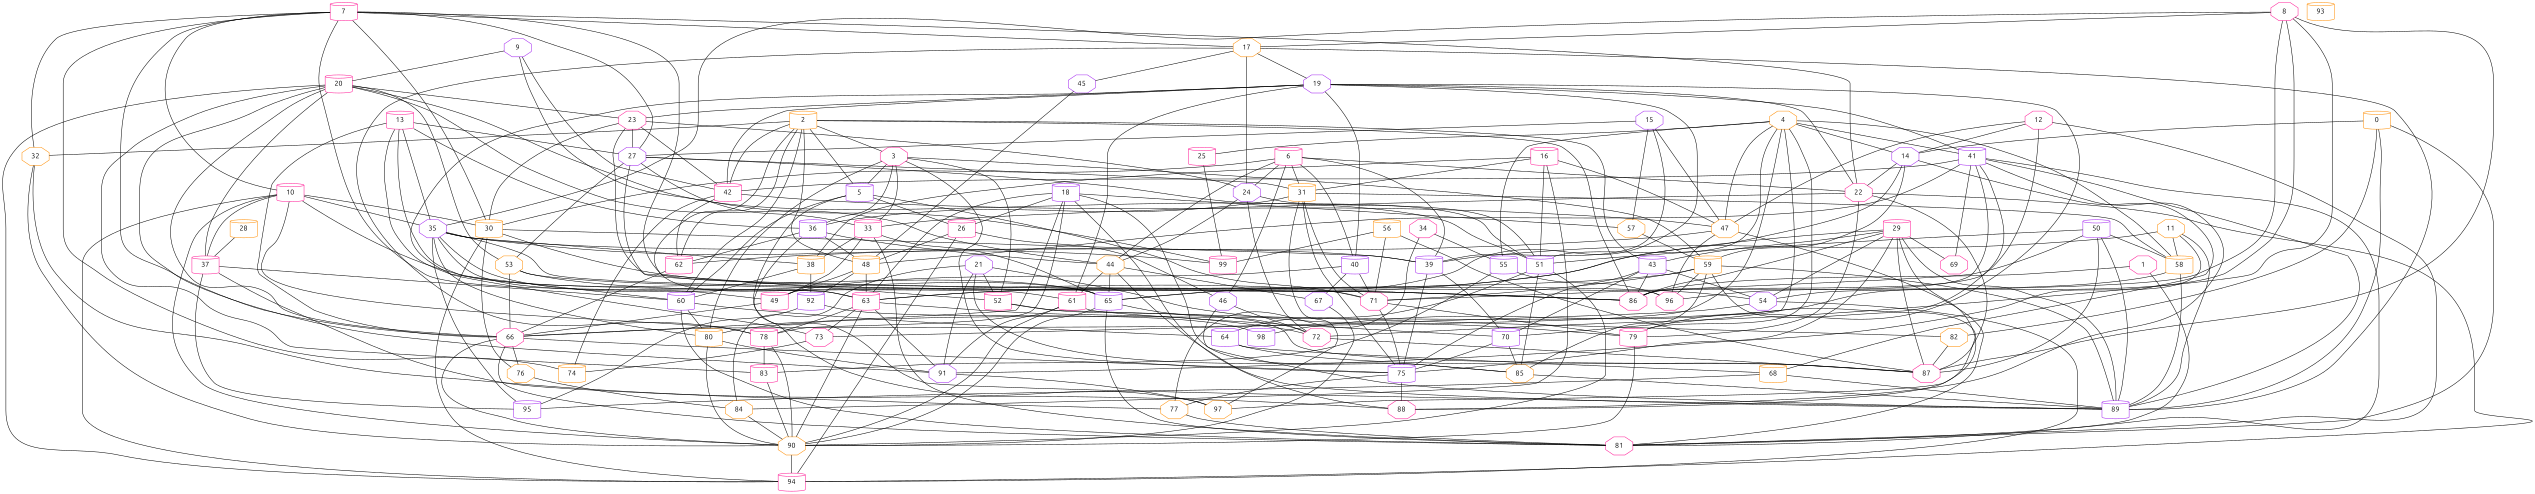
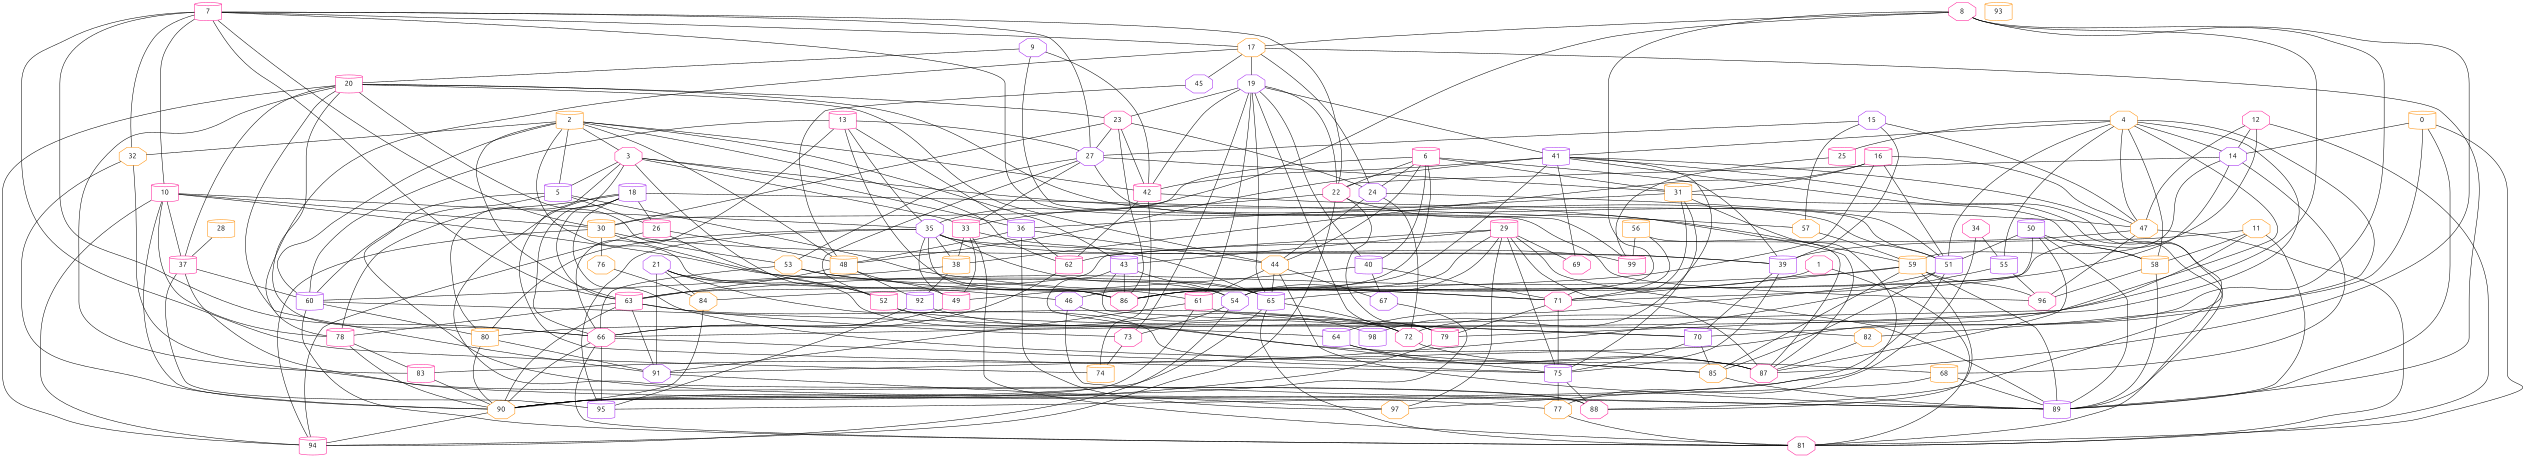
(515, 356) -> (601, 374)
